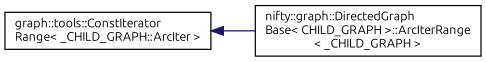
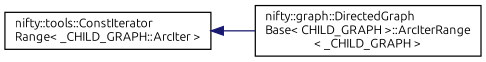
(108, 31) -> (108, 31)
